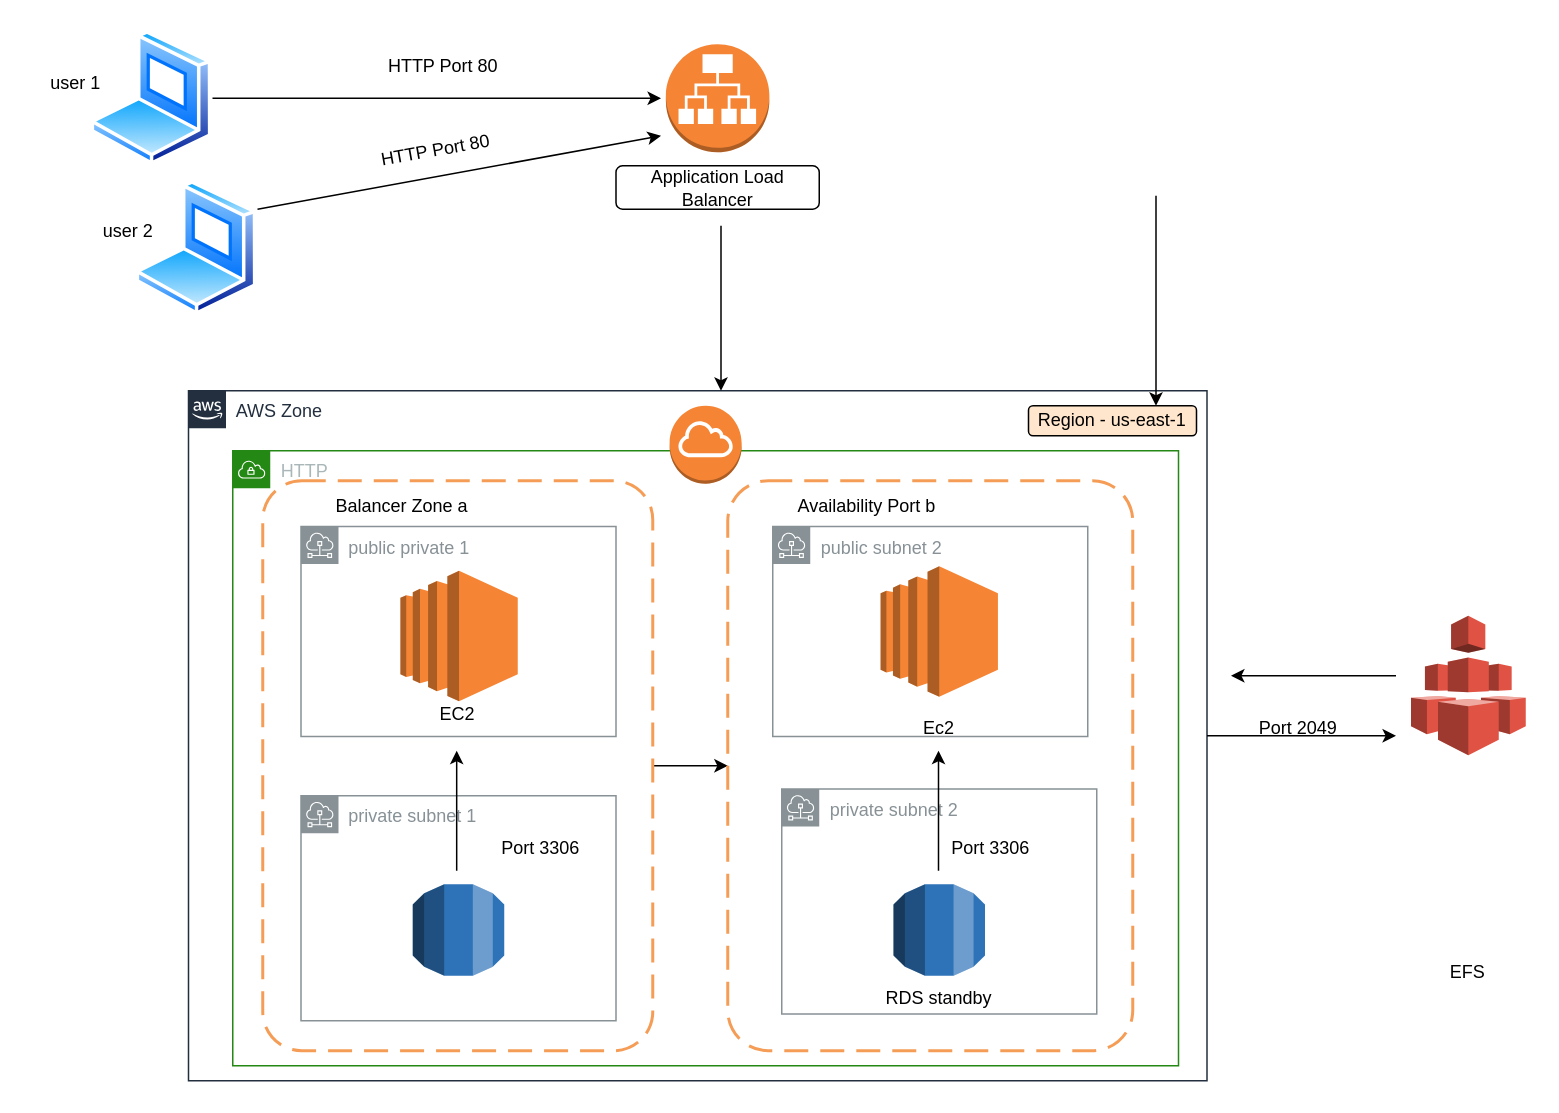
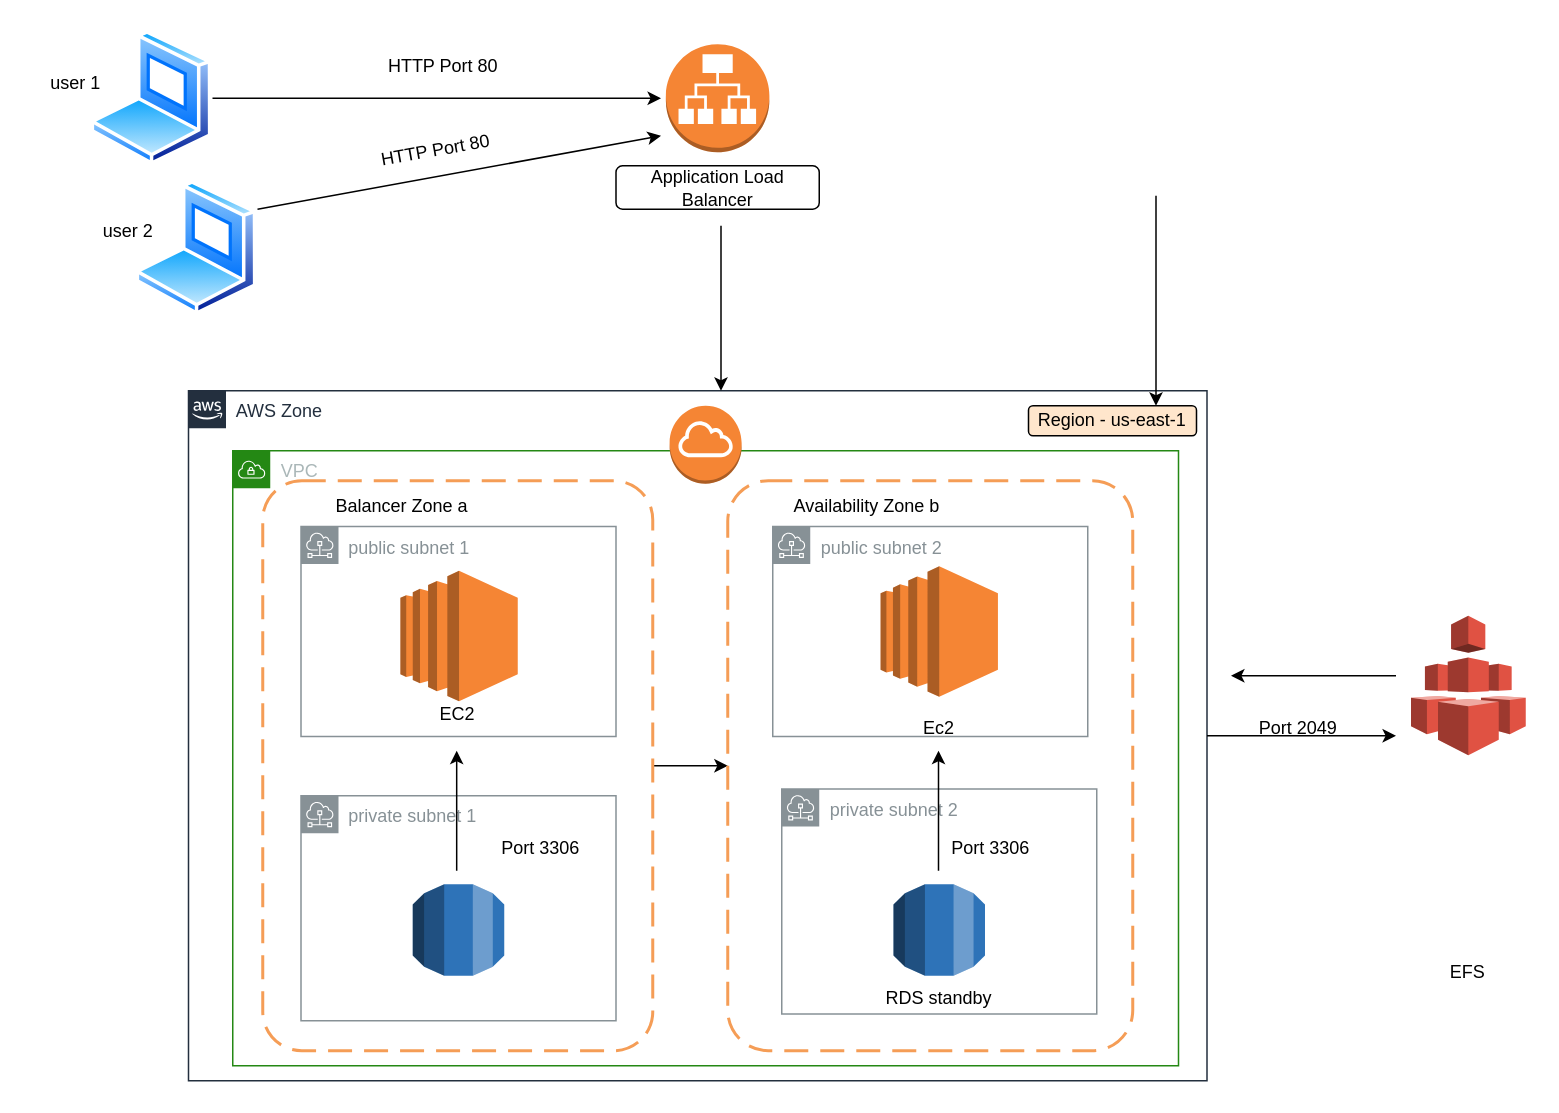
(301, 472) -> (296, 472)
(867, 506) -> (867, 506)
(418, 549) -> (415, 549)
